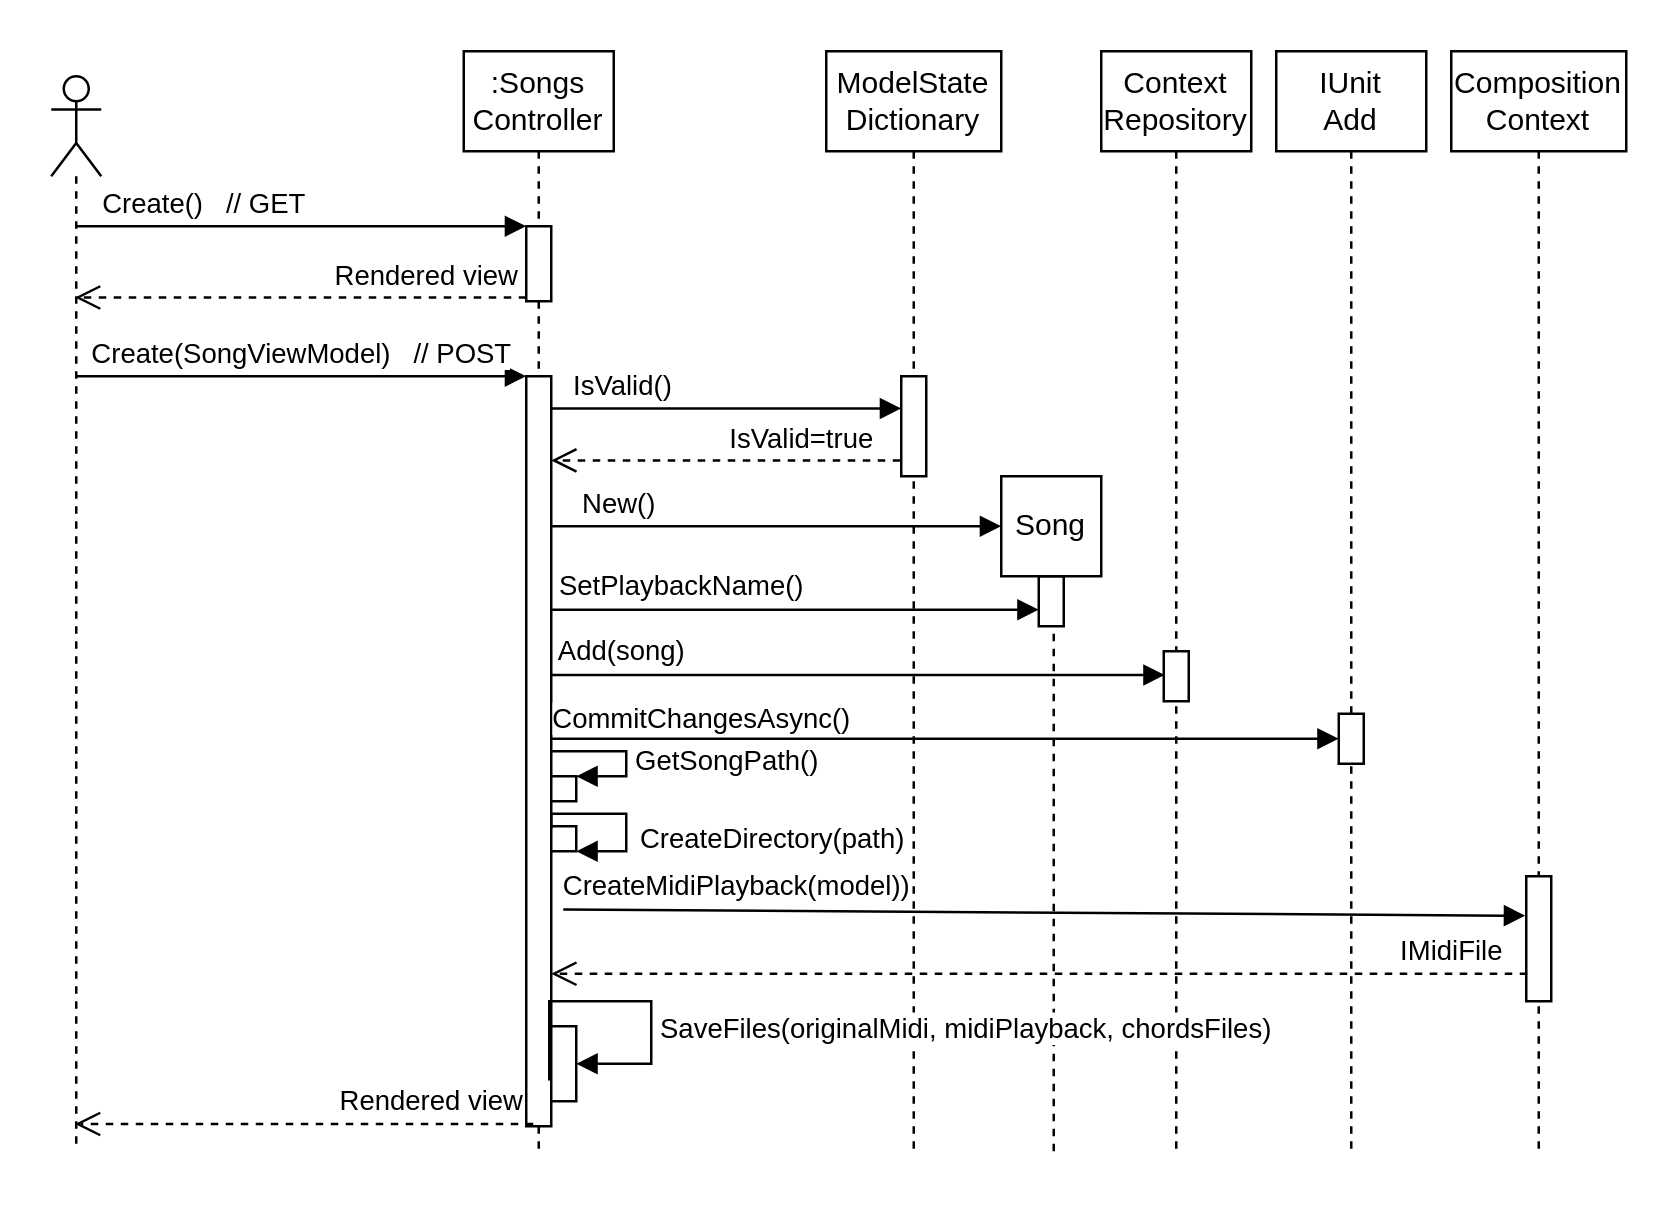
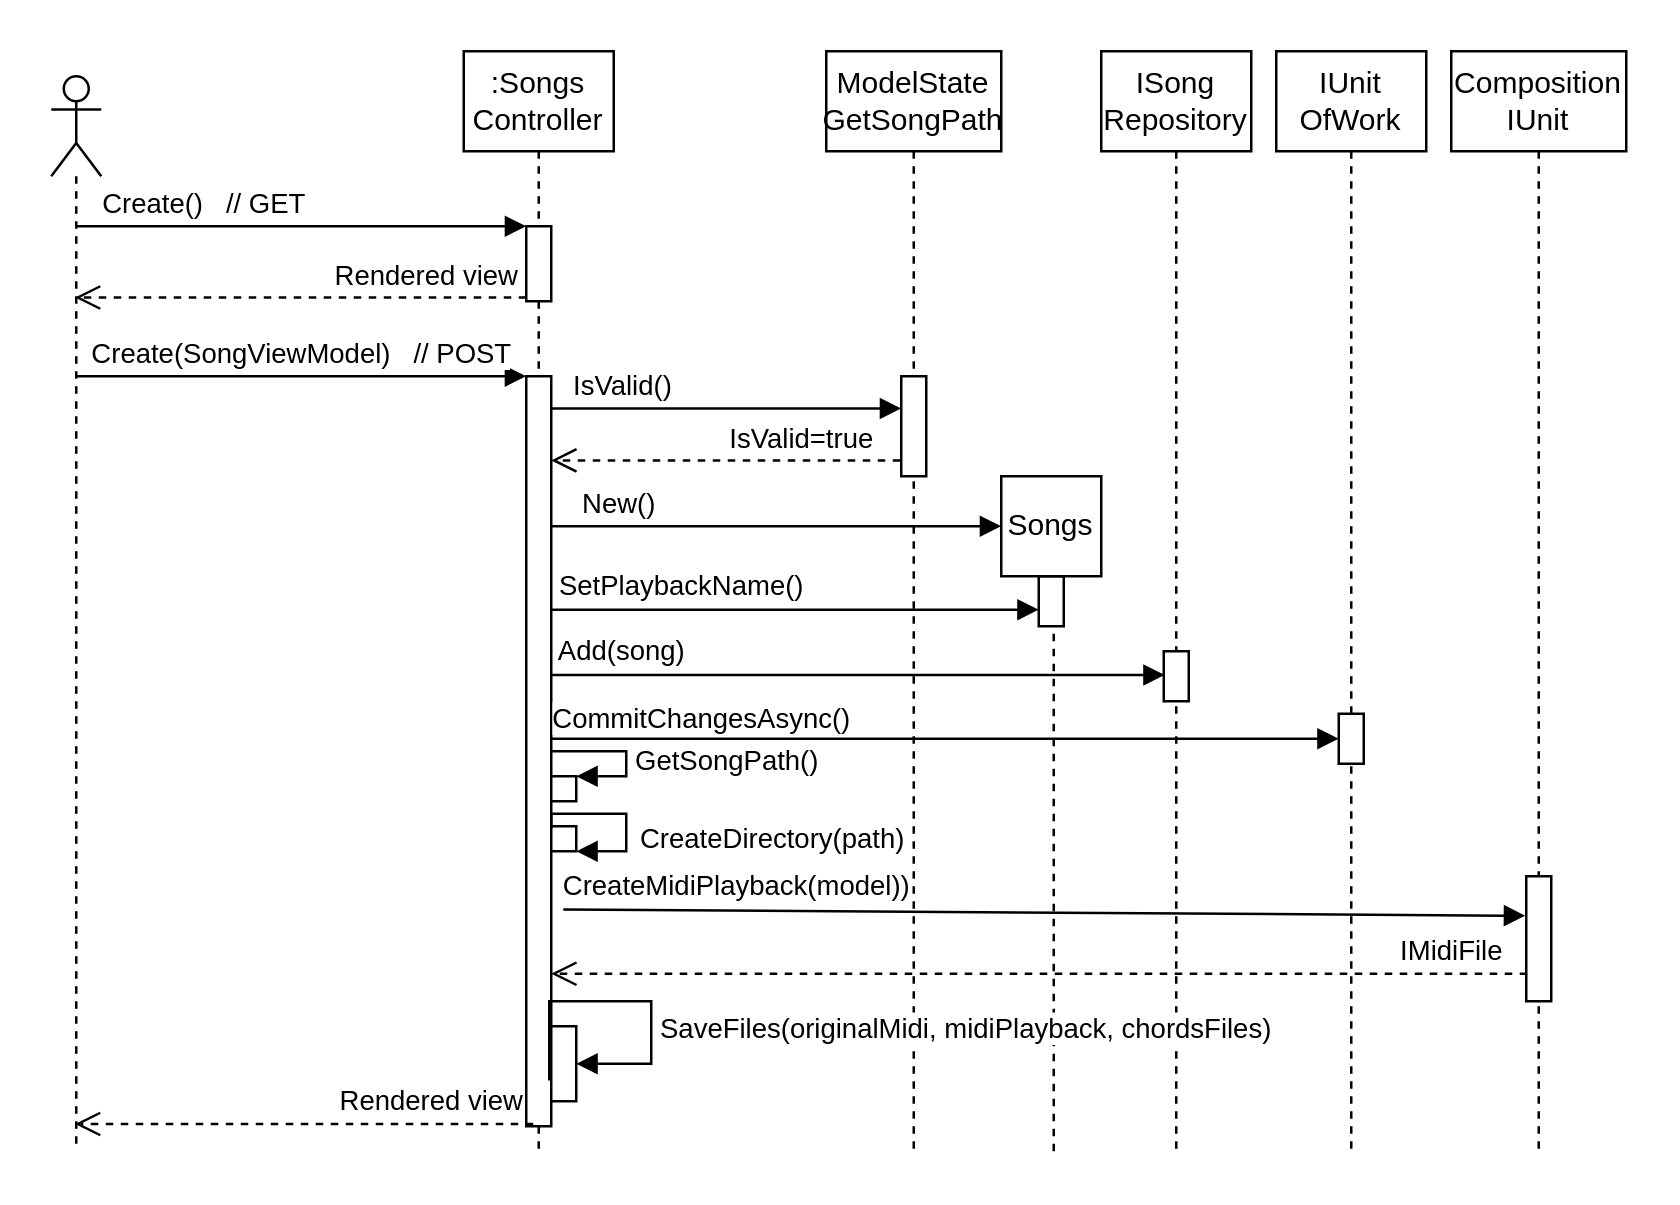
(914, 101) -> (914, 101)
(1176, 101) -> (1176, 101)
(1351, 101) -> (1351, 101)
(1539, 101) -> (1539, 101)
(1051, 526) -> (1051, 526)
